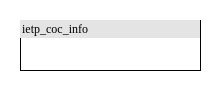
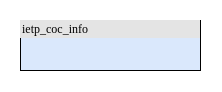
(111, 46) -> (111, 46)
